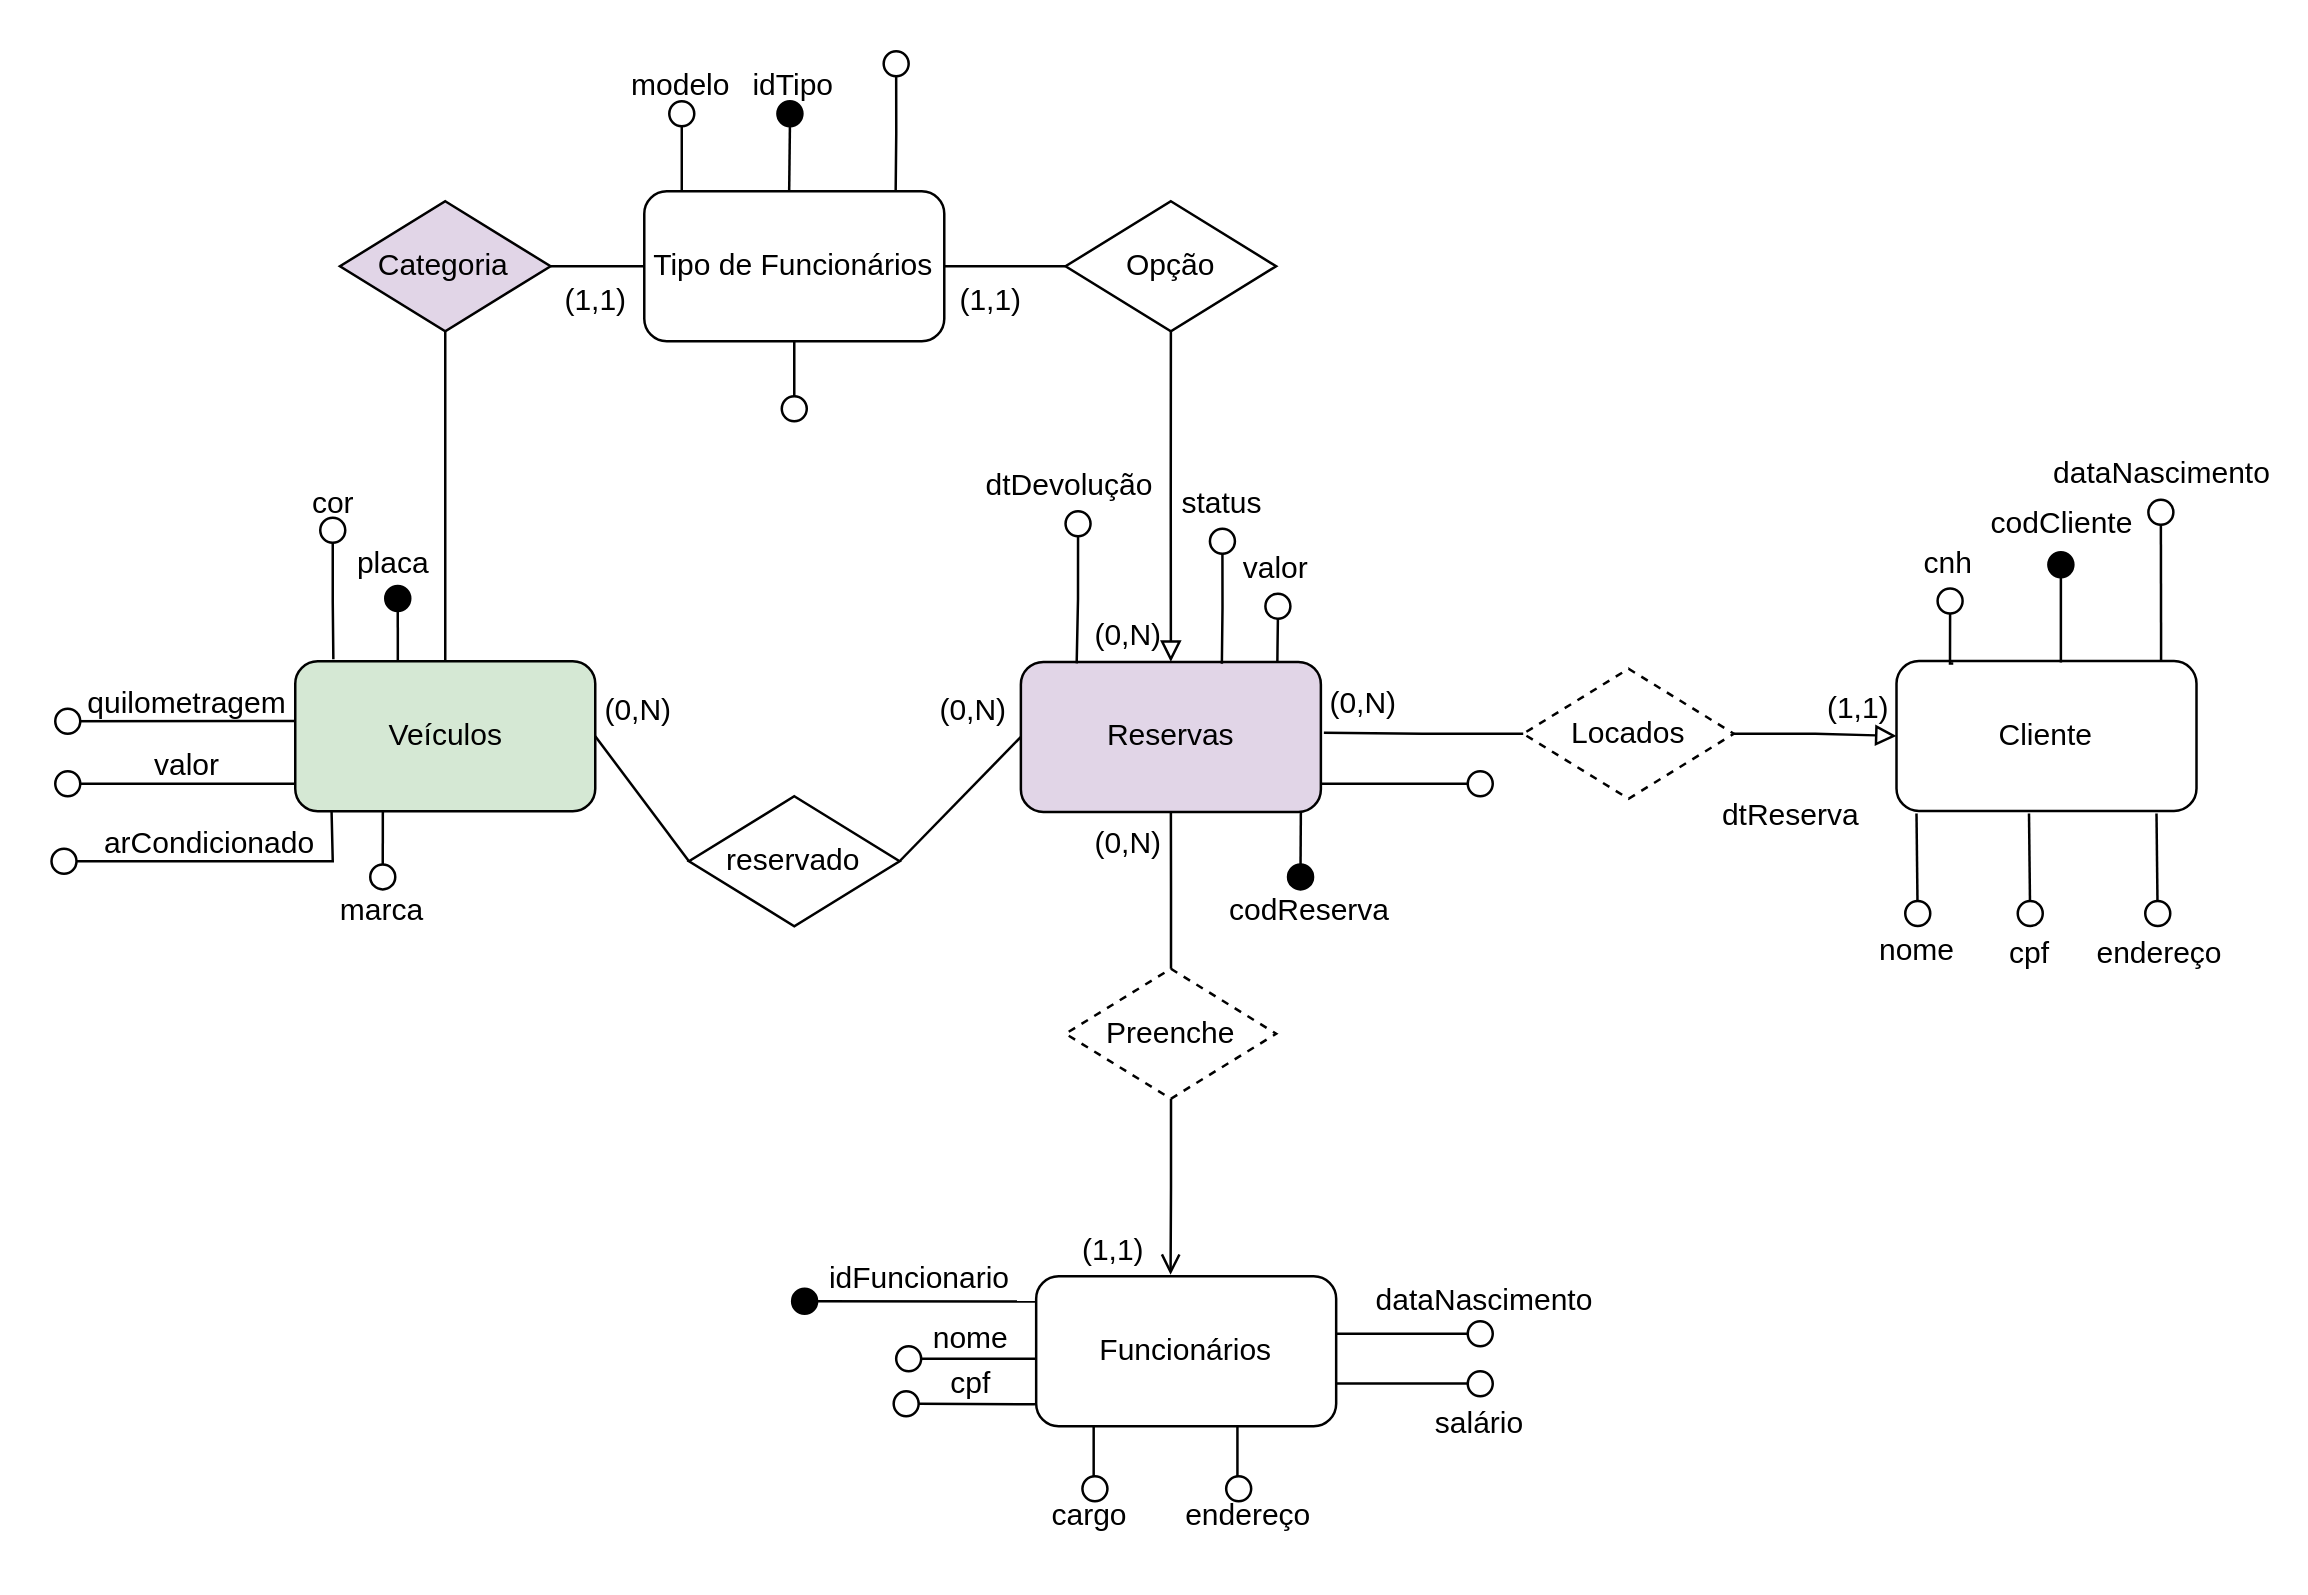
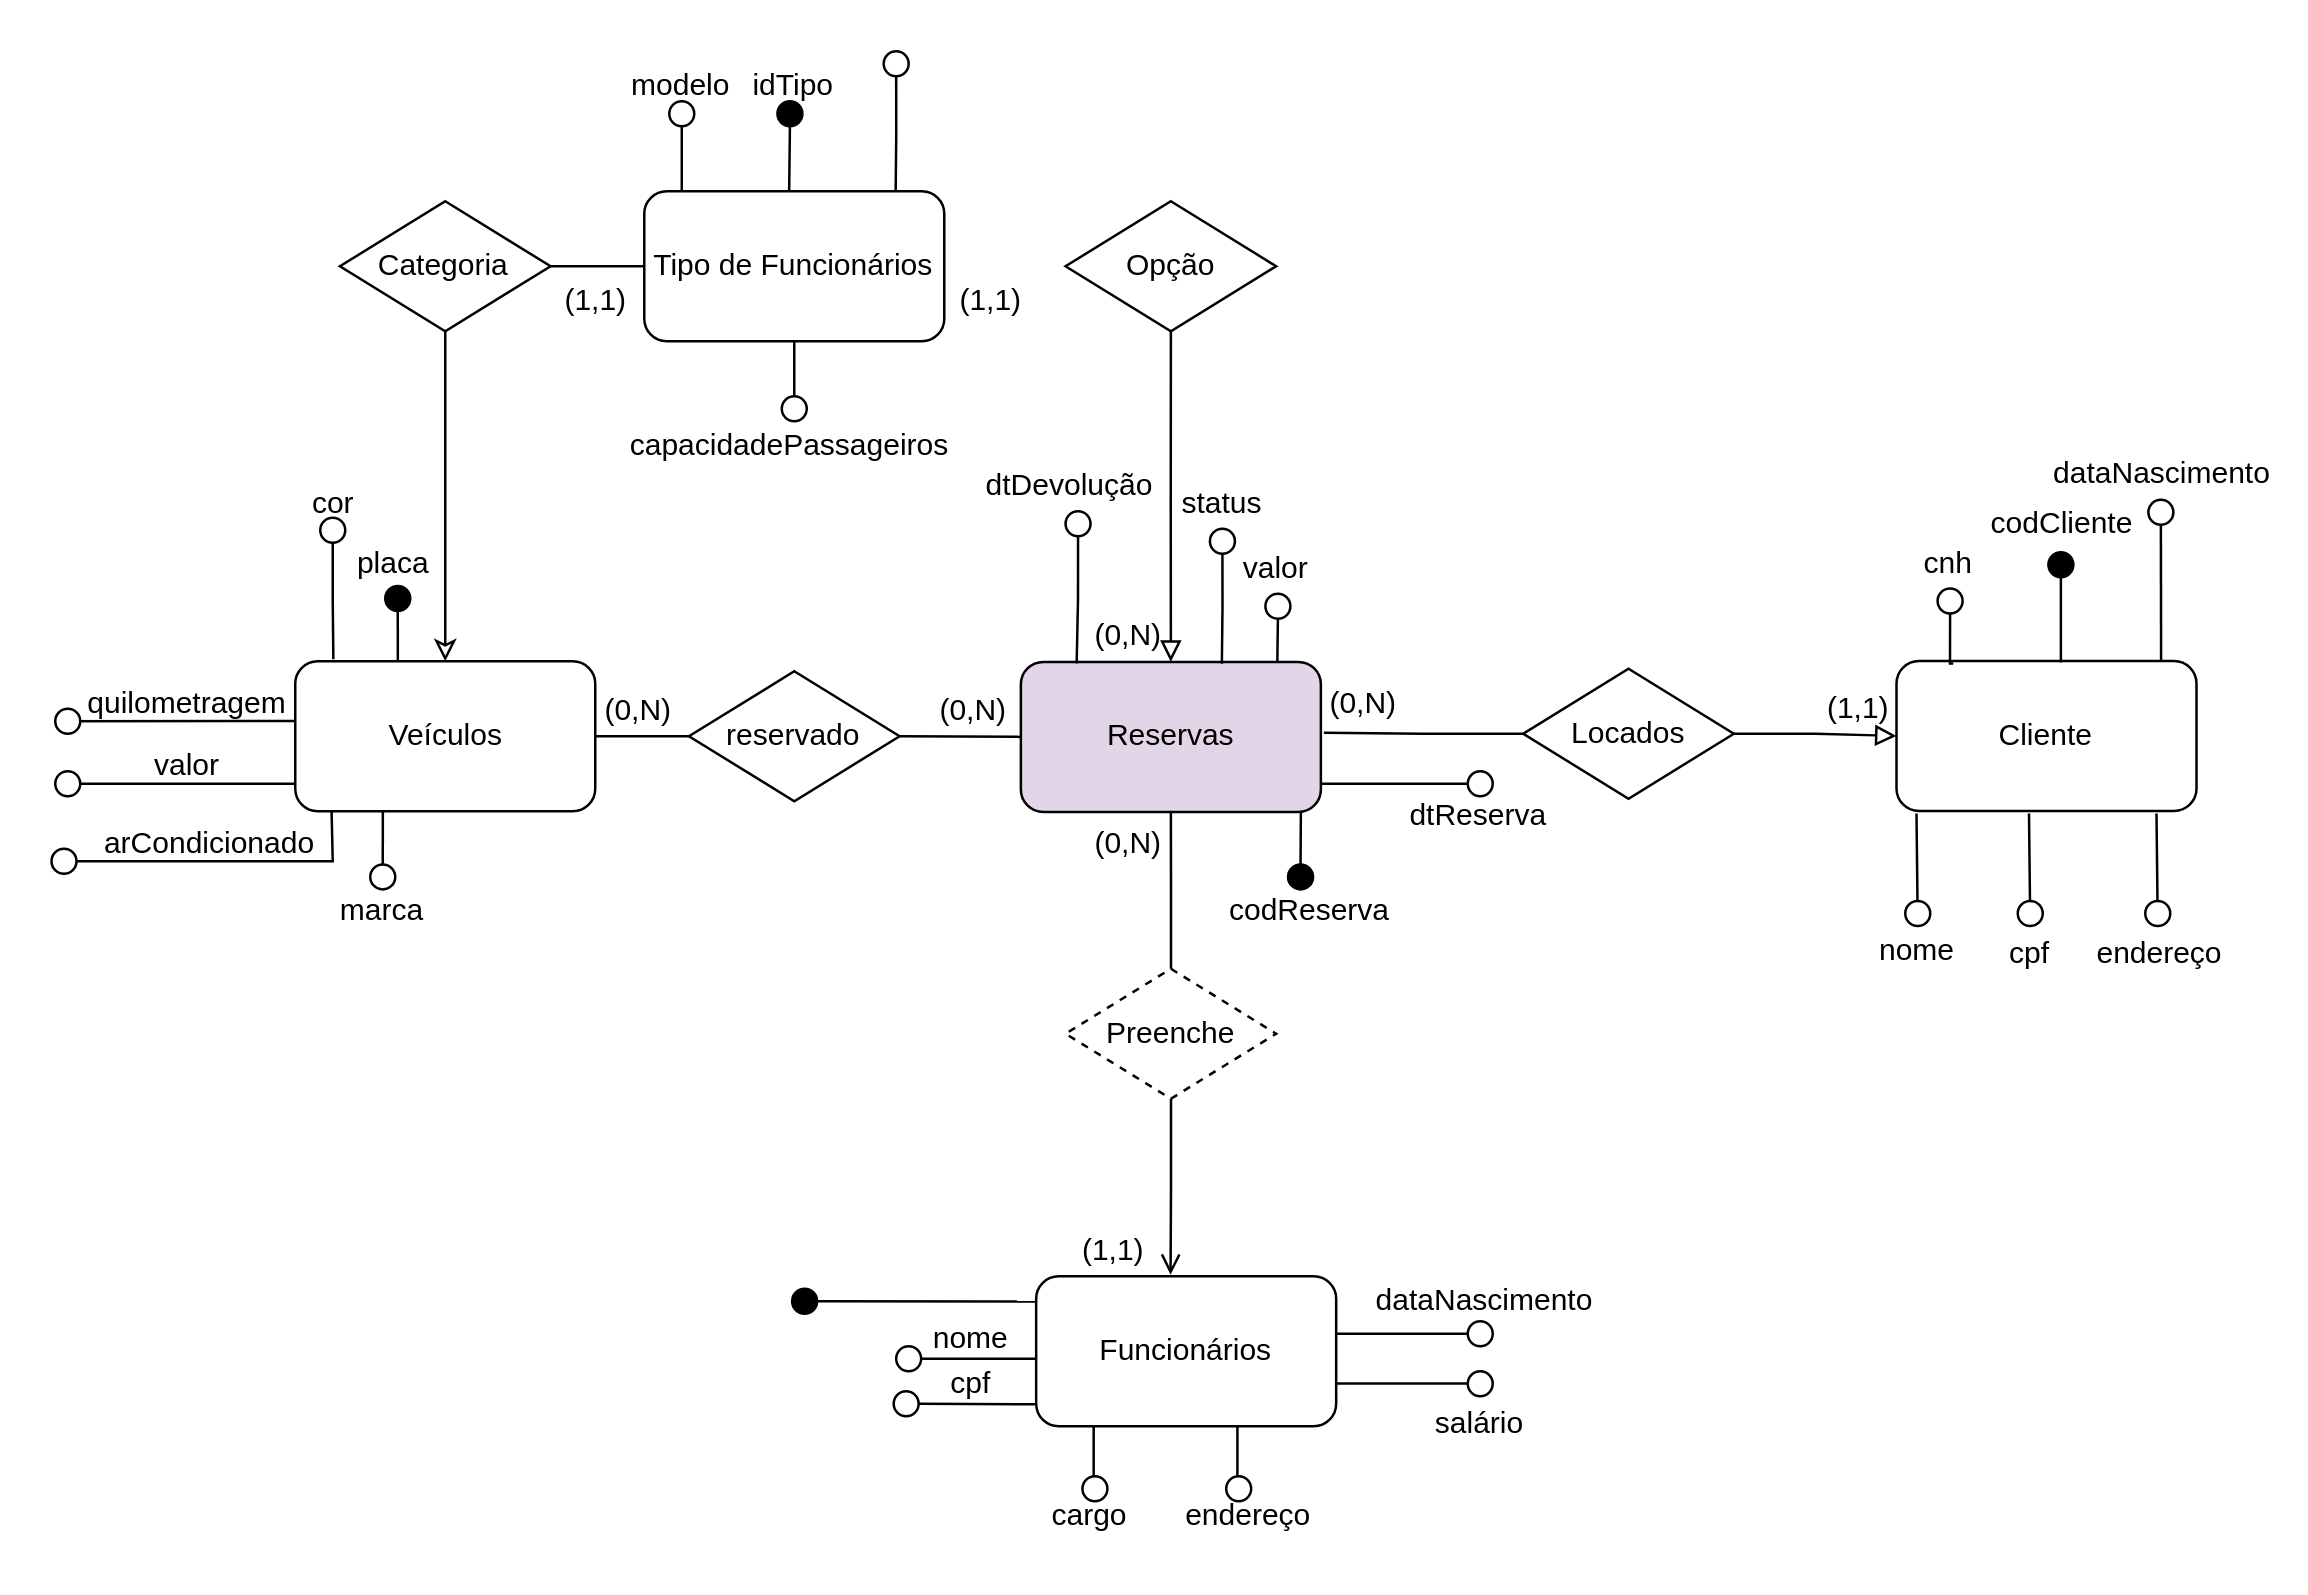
(445, 266) -> (445, 266)
(1005, 266) -> none
none -> (790, 446)
(445, 650) -> (445, 643)
(1628, 734) -> (1628, 734)
(445, 736) -> (445, 736)
(1793, 815) -> (1480, 815)
(794, 861) -> (794, 736)
(919, 1278) -> none
